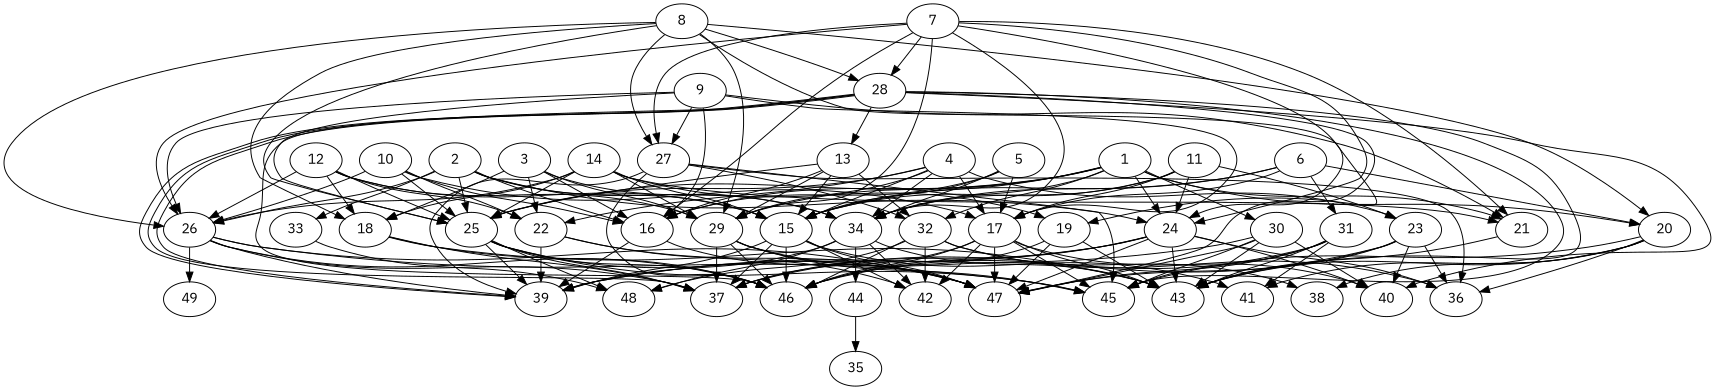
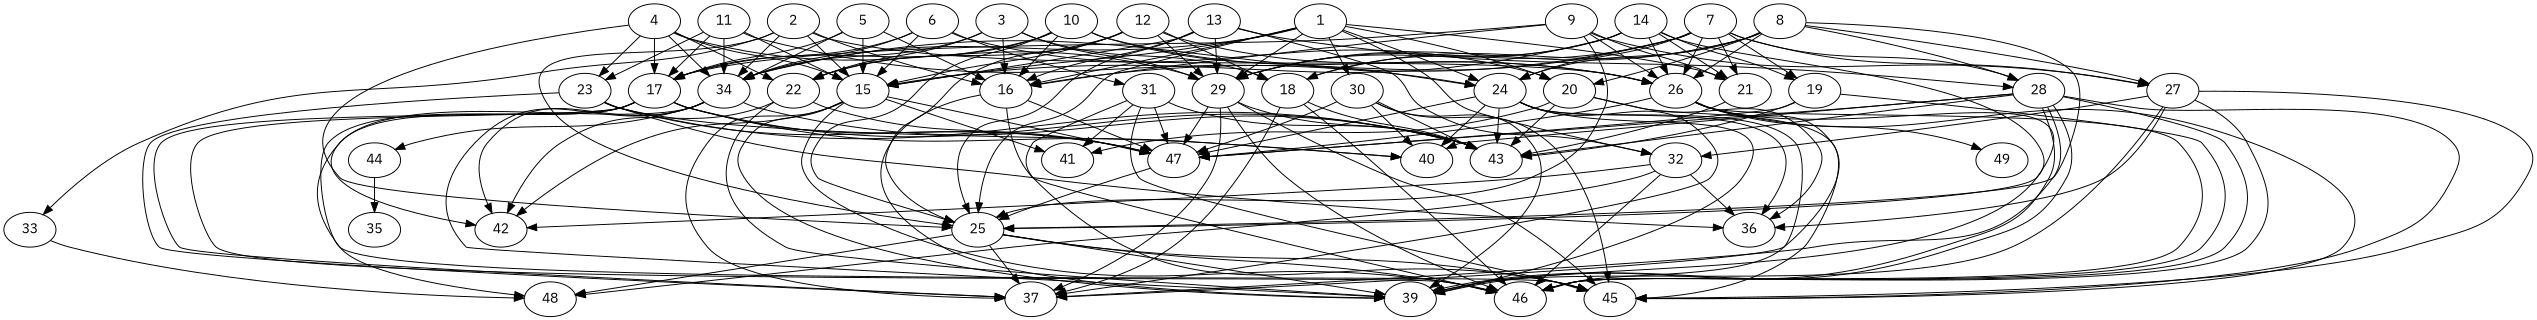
(864, 121) -> (1620, 64)
(805, 205) -> (1277, 64)
(728, 265) -> (1065, 196)
none -> (1255, 274)
(1317, 299) -> none
